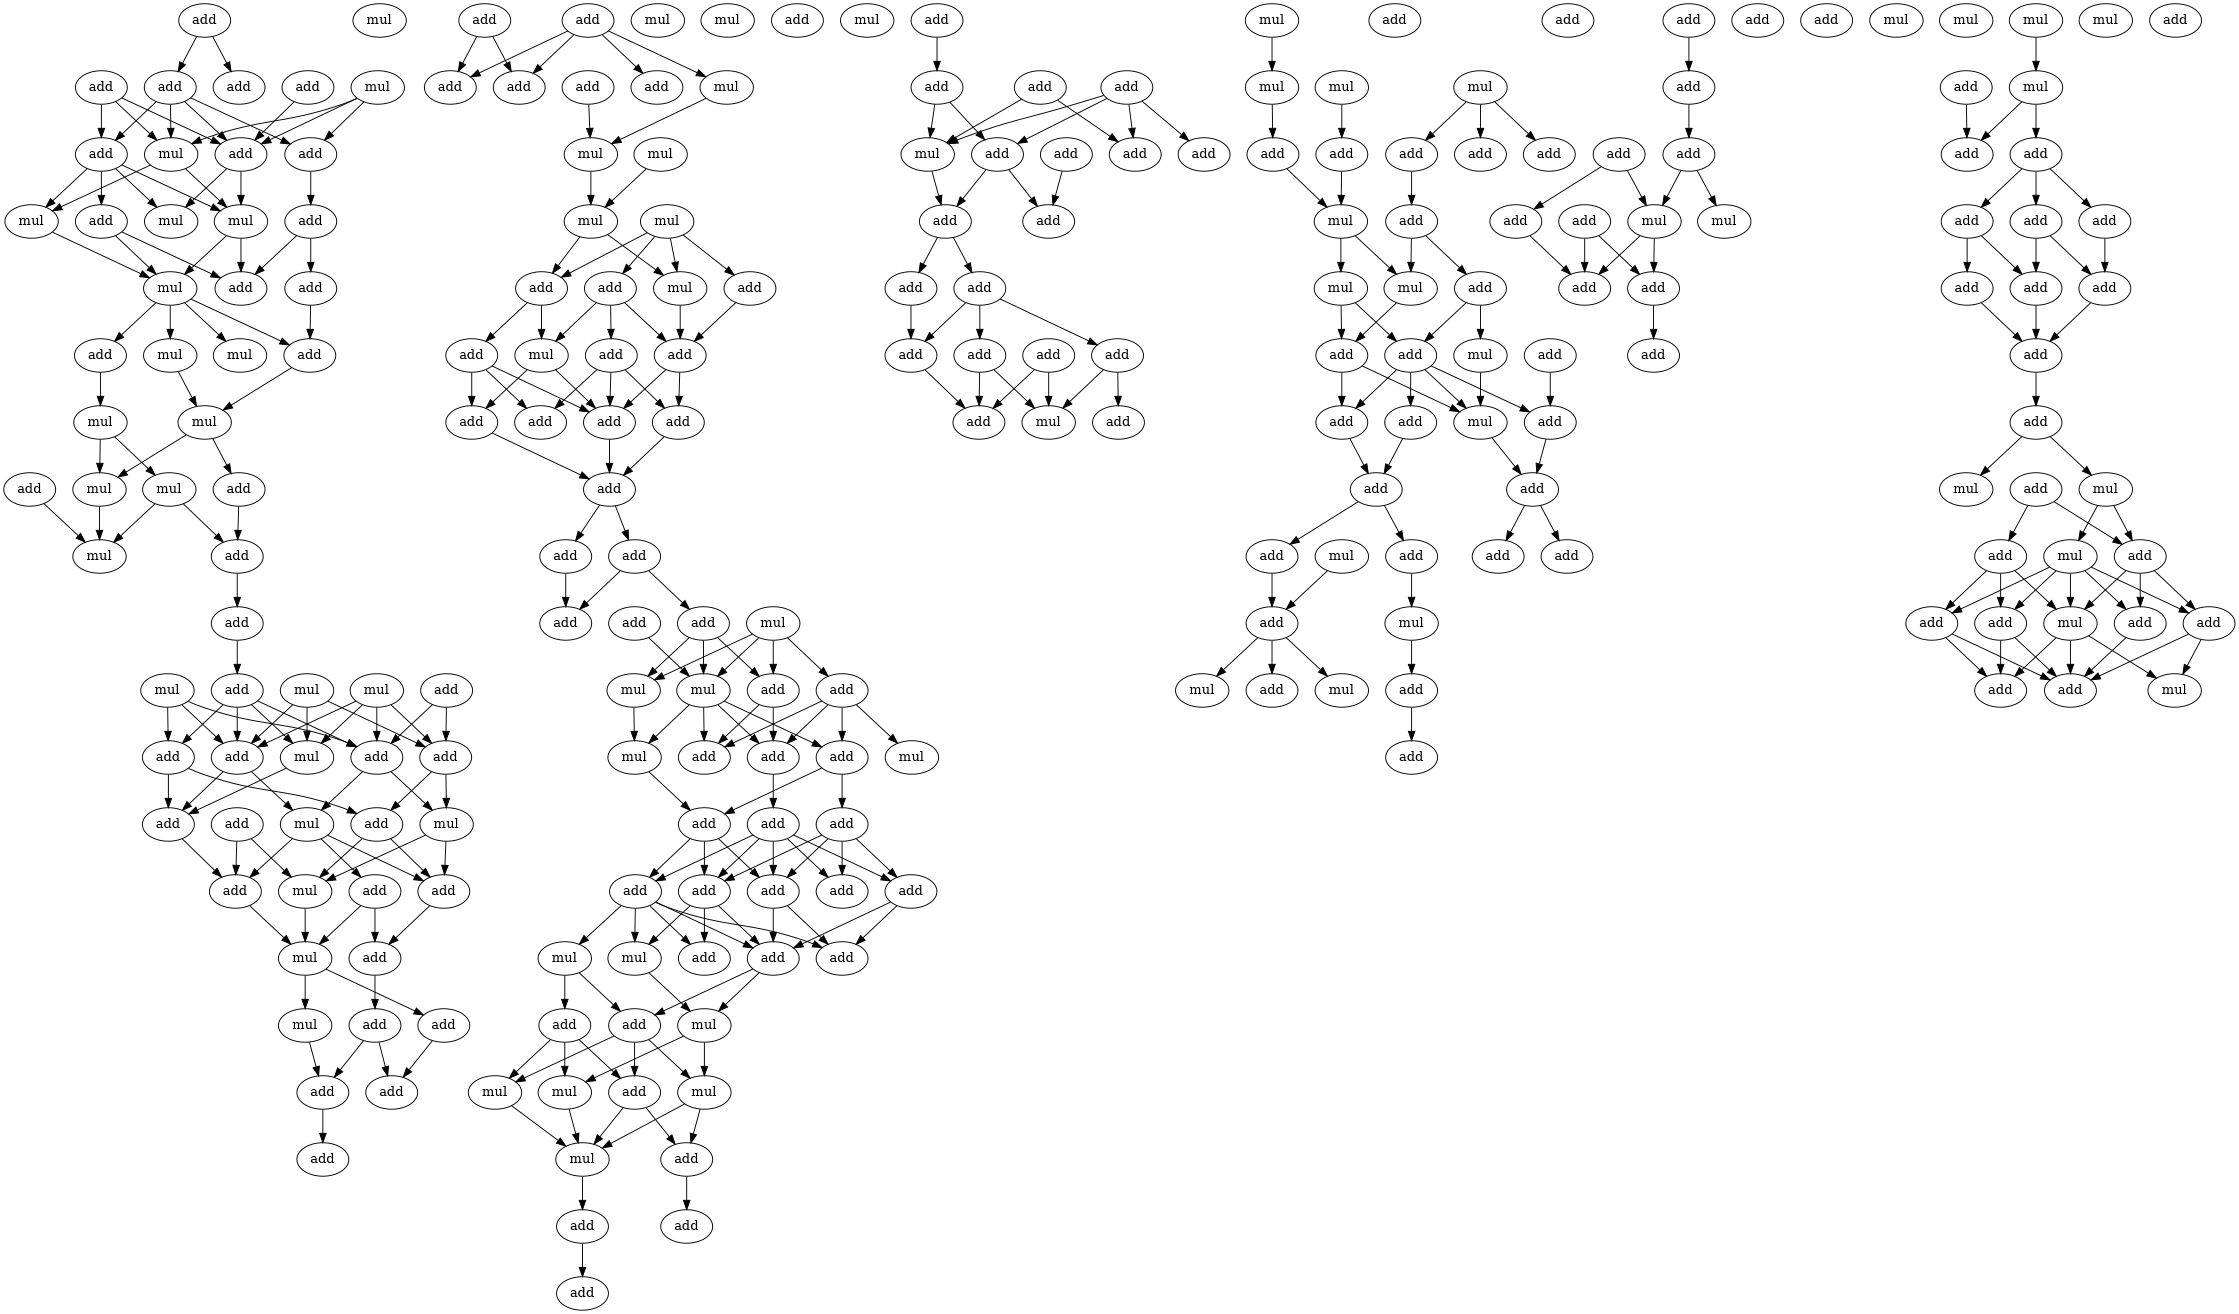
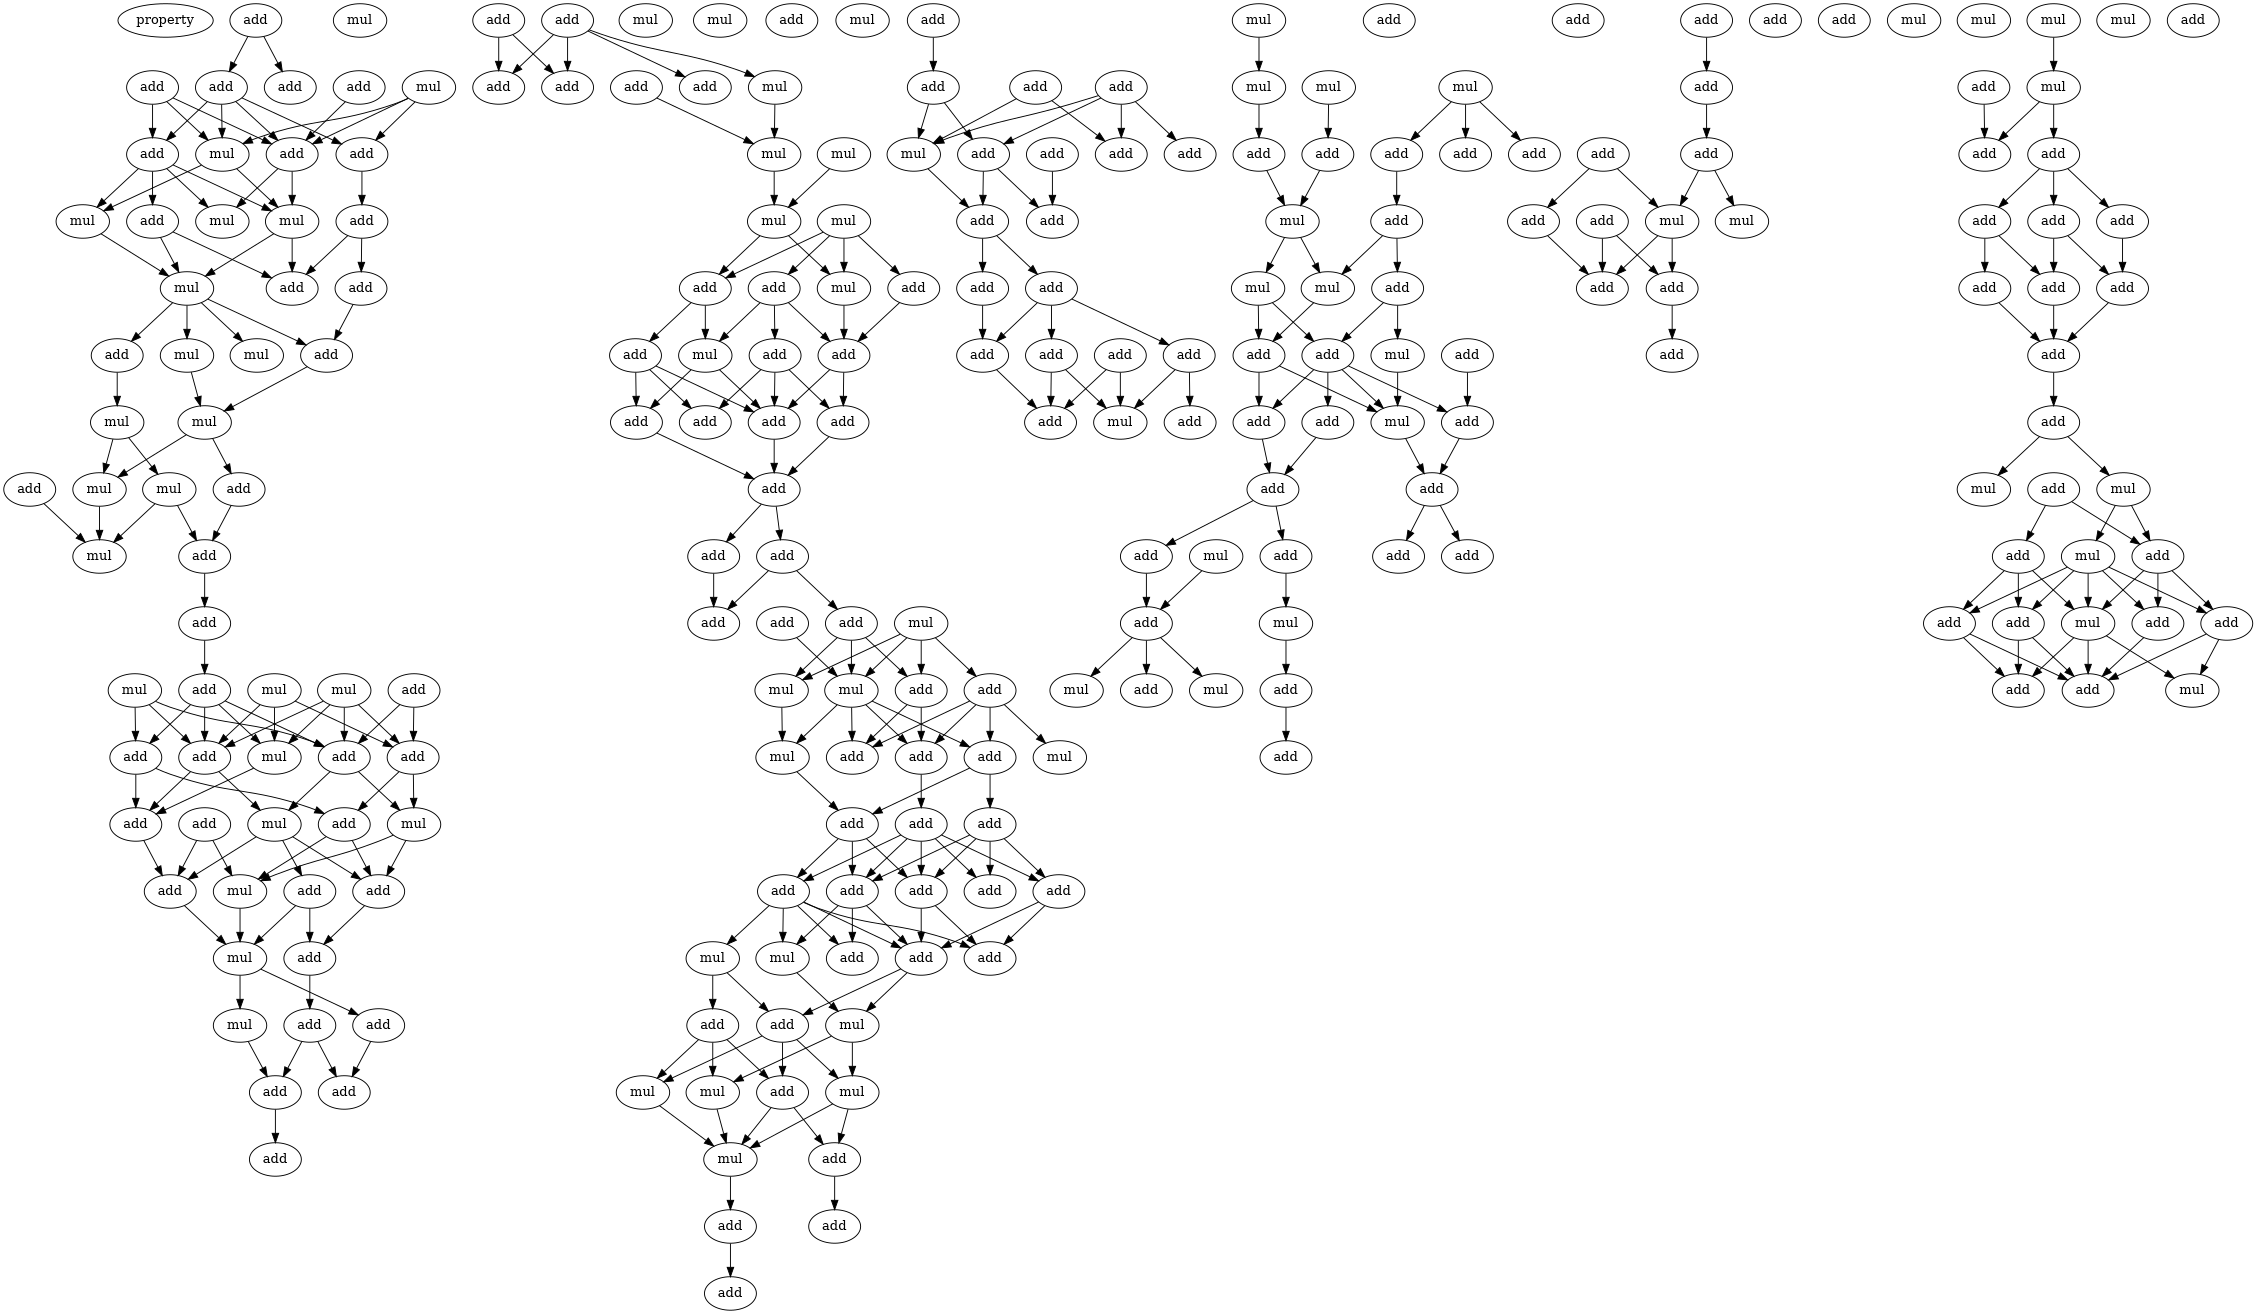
none -> (166, 20)
